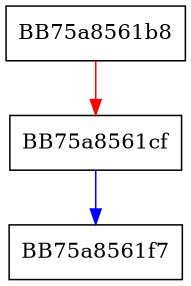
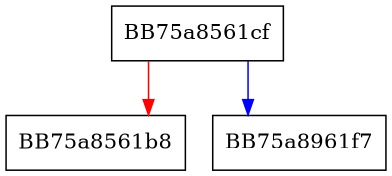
(96, 80) -> (149, 80)
(96, 252) -> (299, 143)
